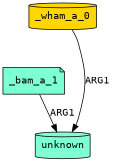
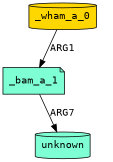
(85, 77) -> (50, 45)
(63, 113) -> (63, 113)
